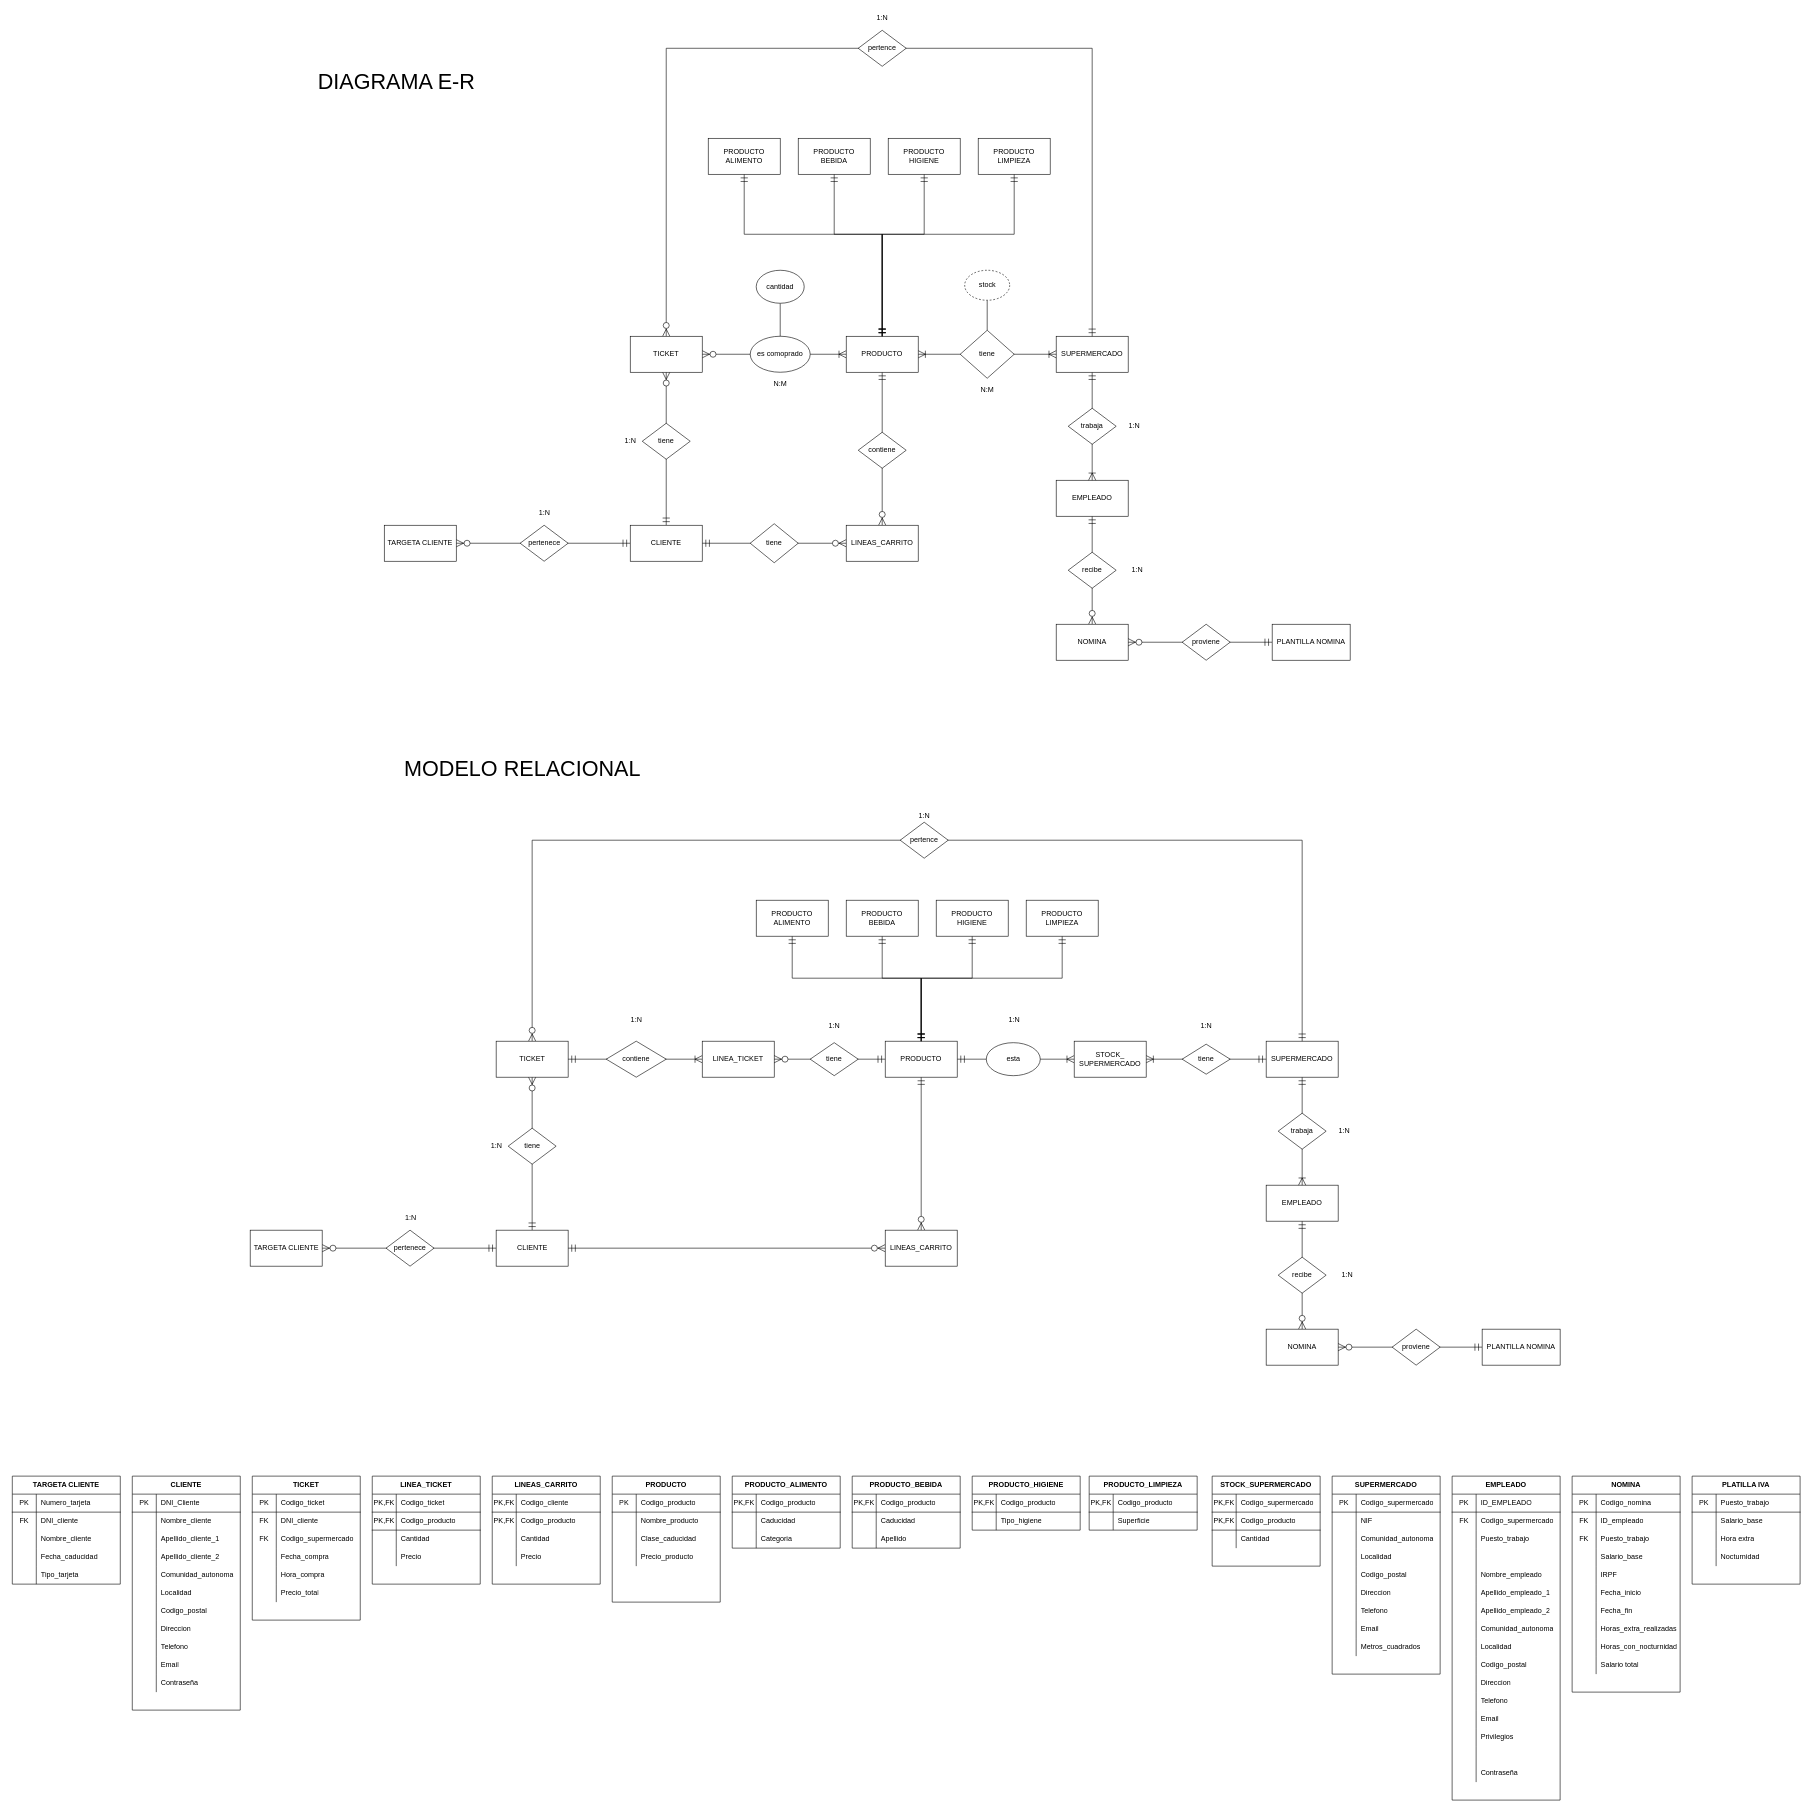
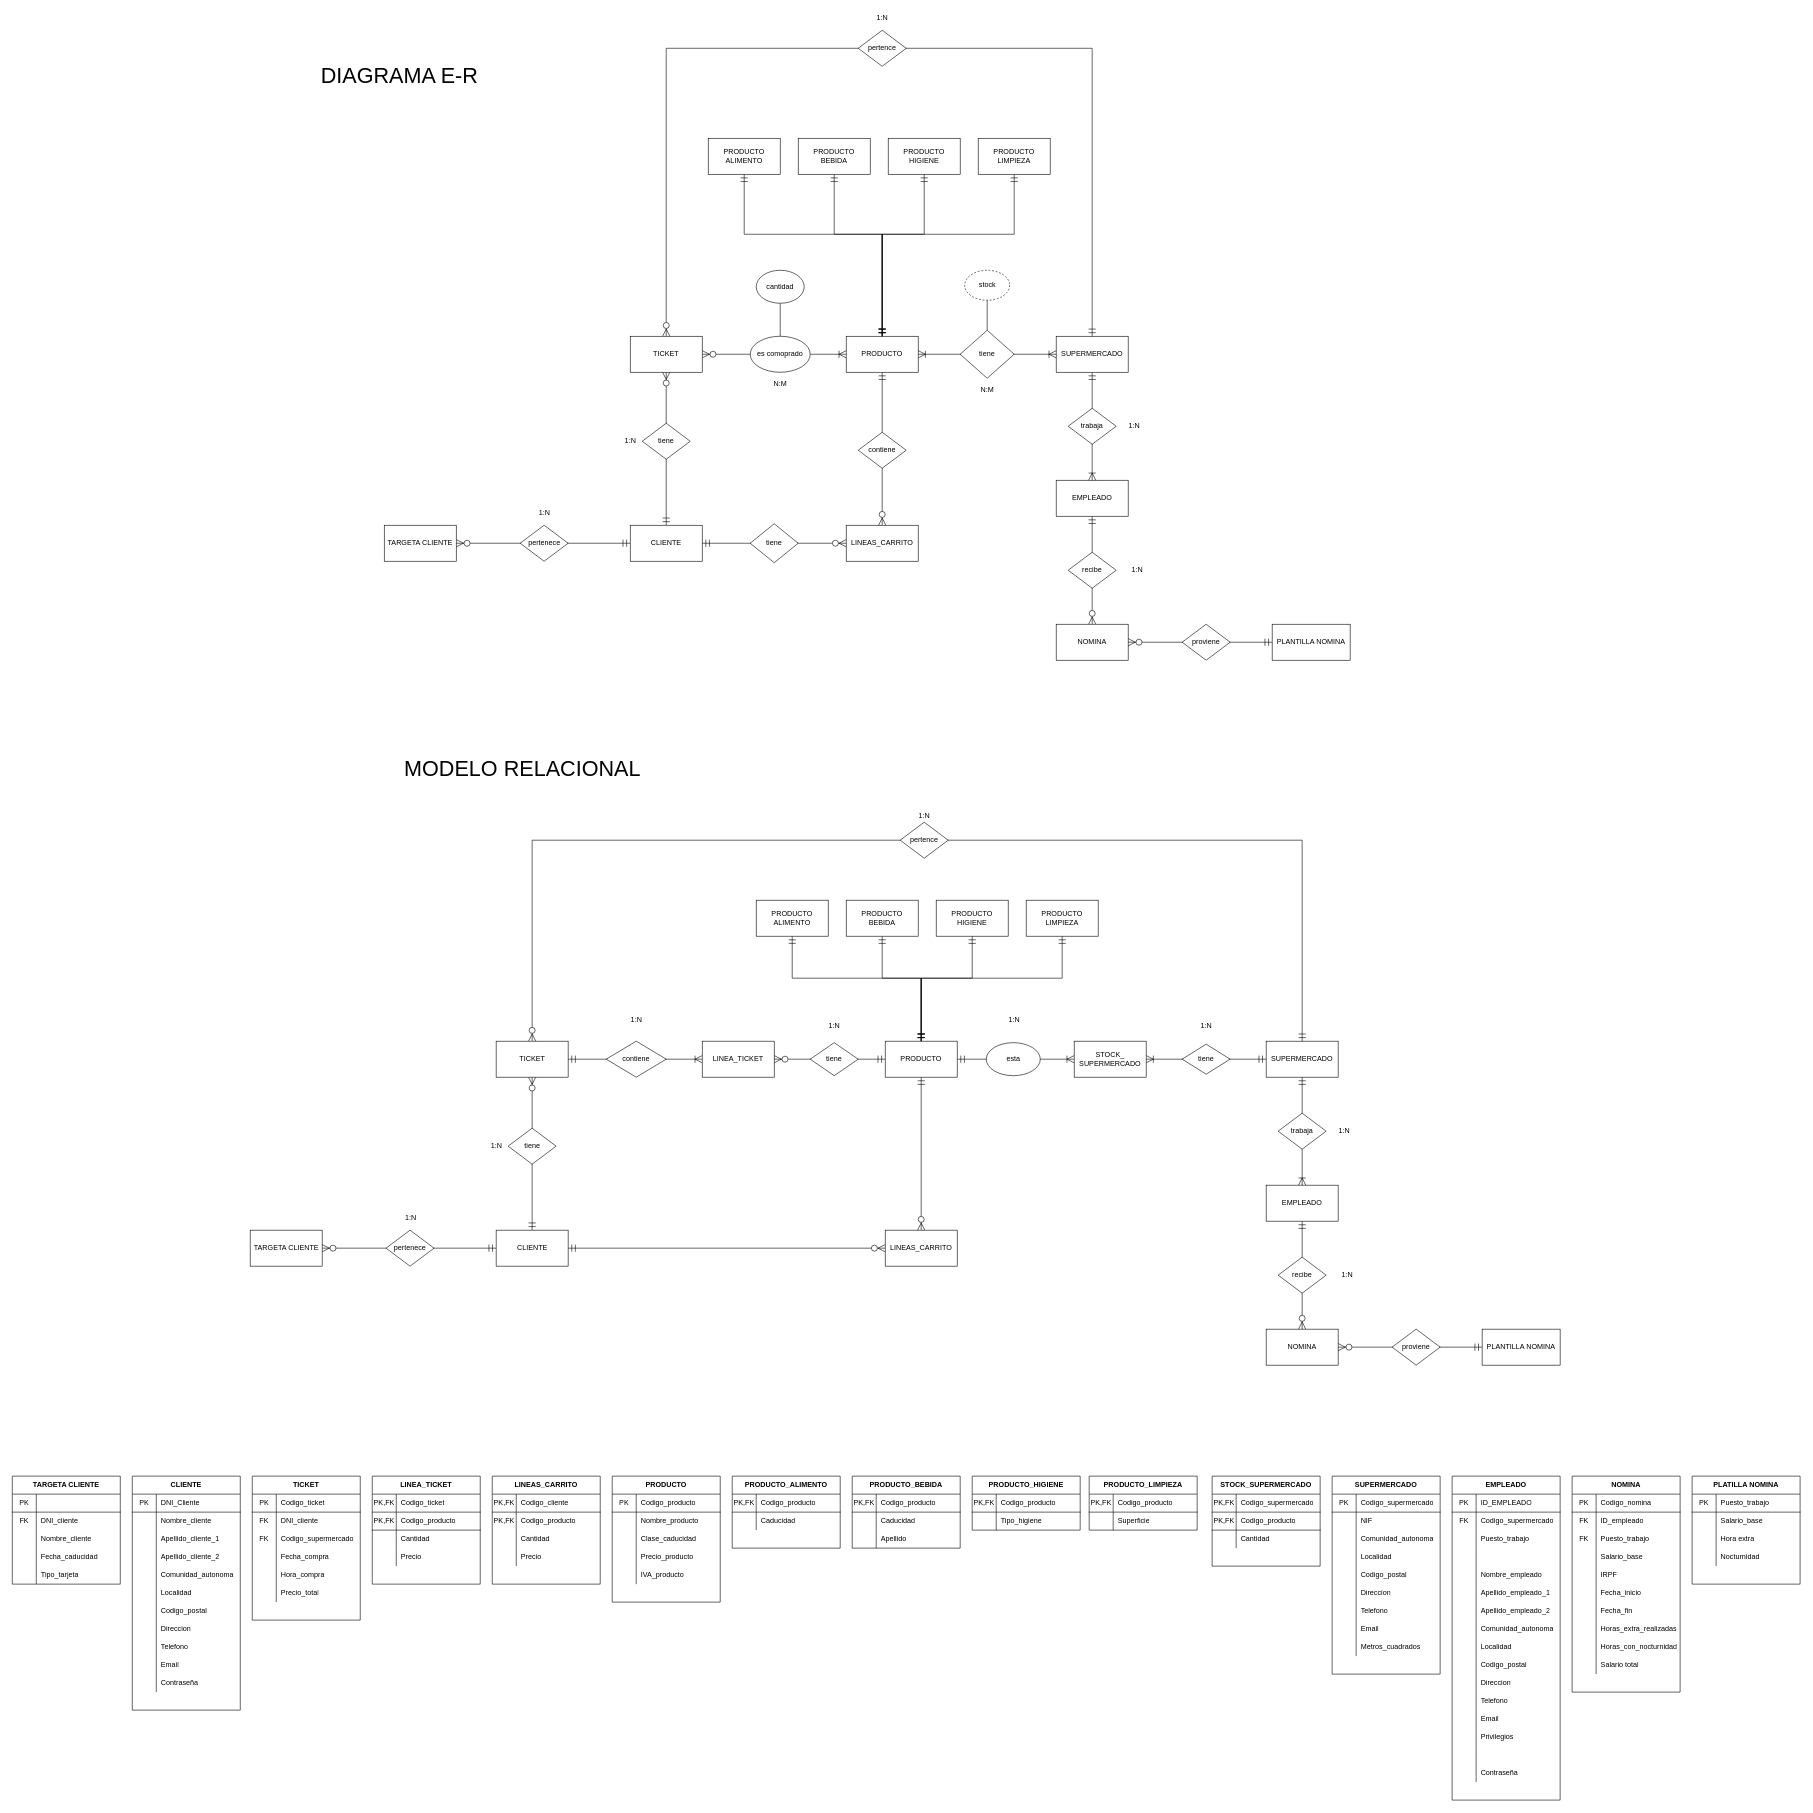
(396, 81) -> (399, 75)
(1746, 1485) -> (1746, 1485)
(78, 1503) -> none
(798, 1539) -> none
none -> (678, 1575)
